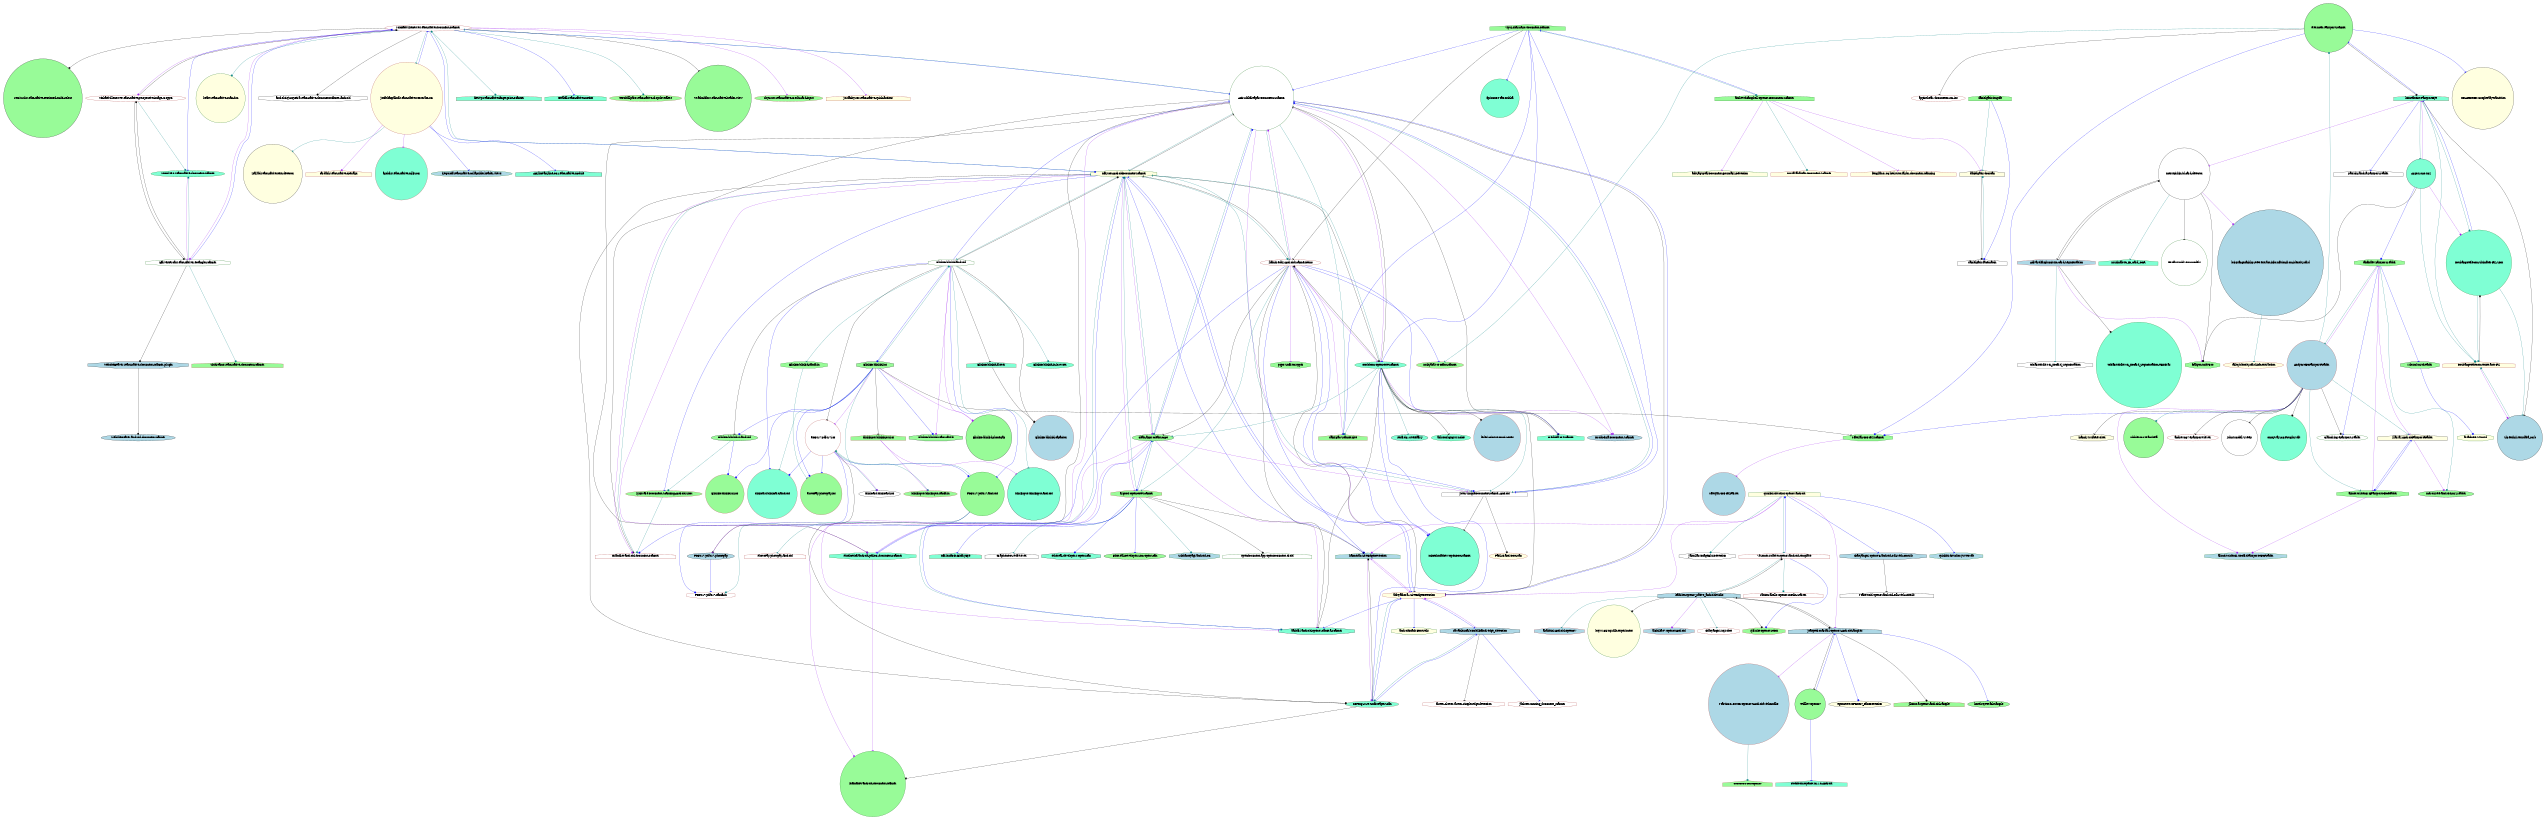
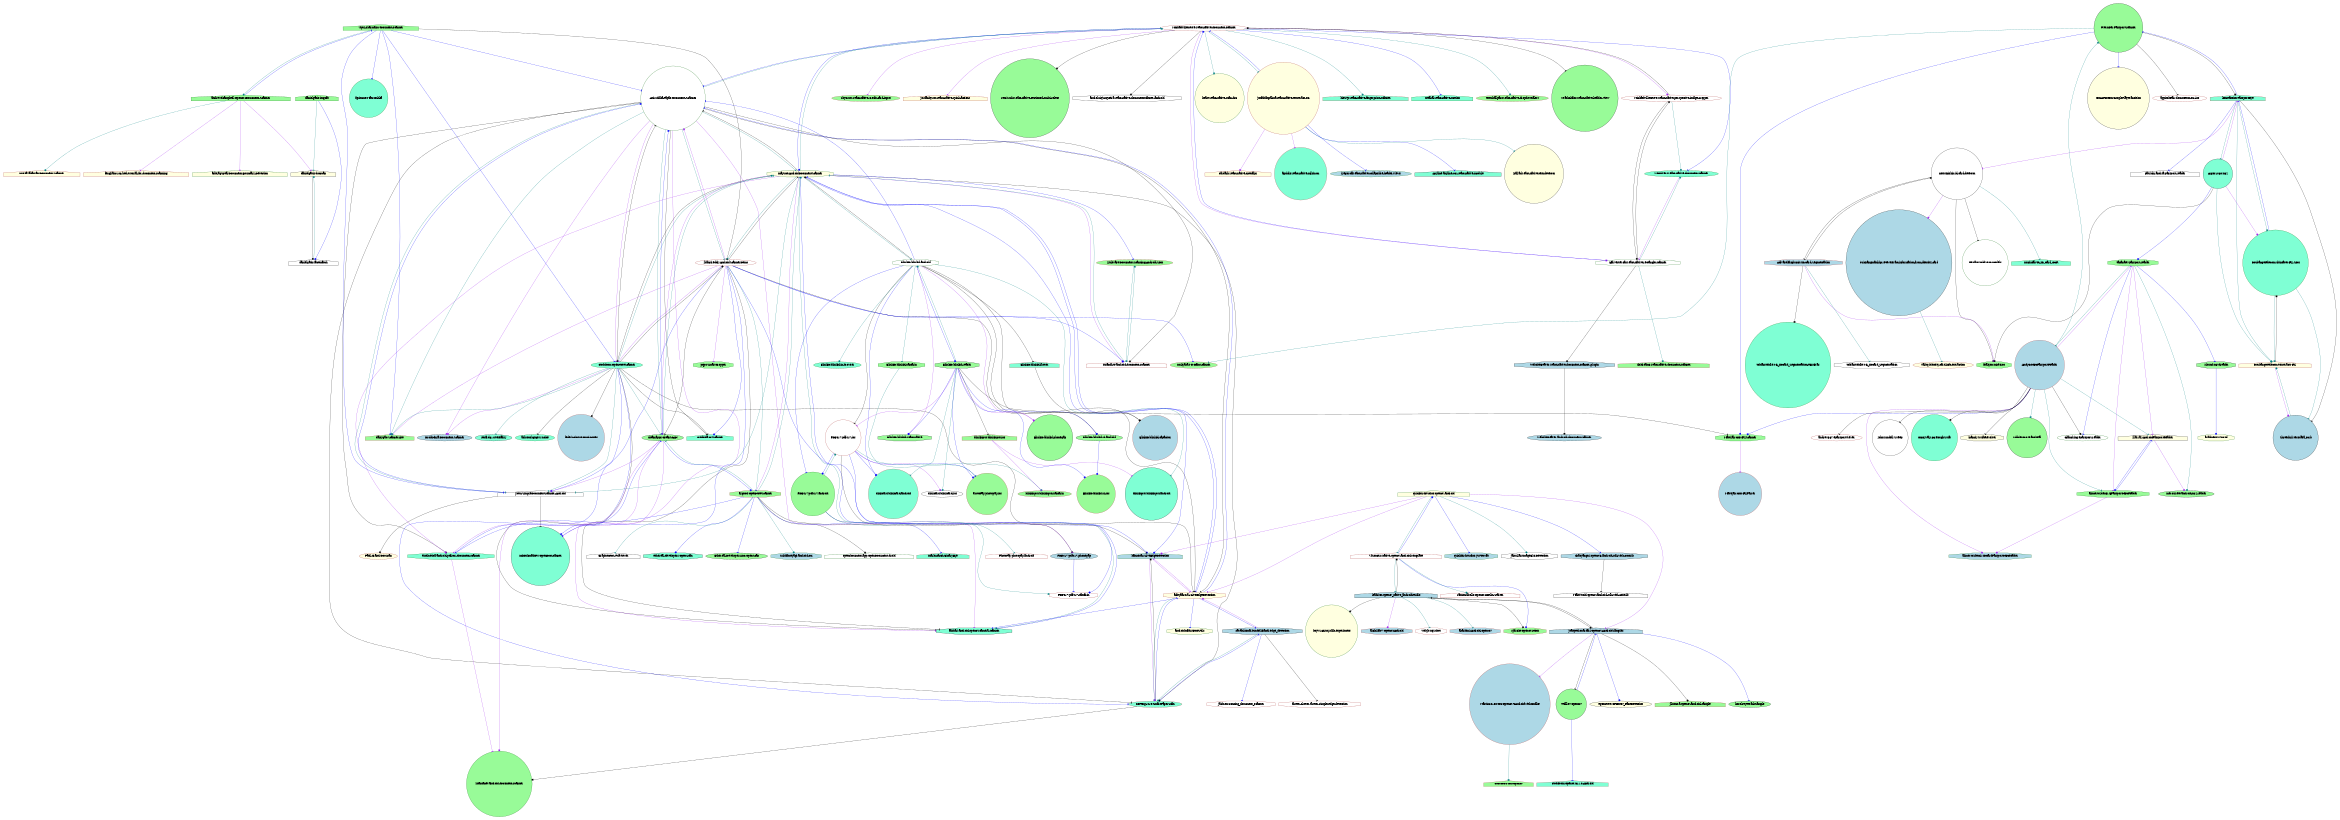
(875, 365) -> (957, 365)
(700, 465) -> (1132, 315)
(1719, 631) -> (1431, 631)
